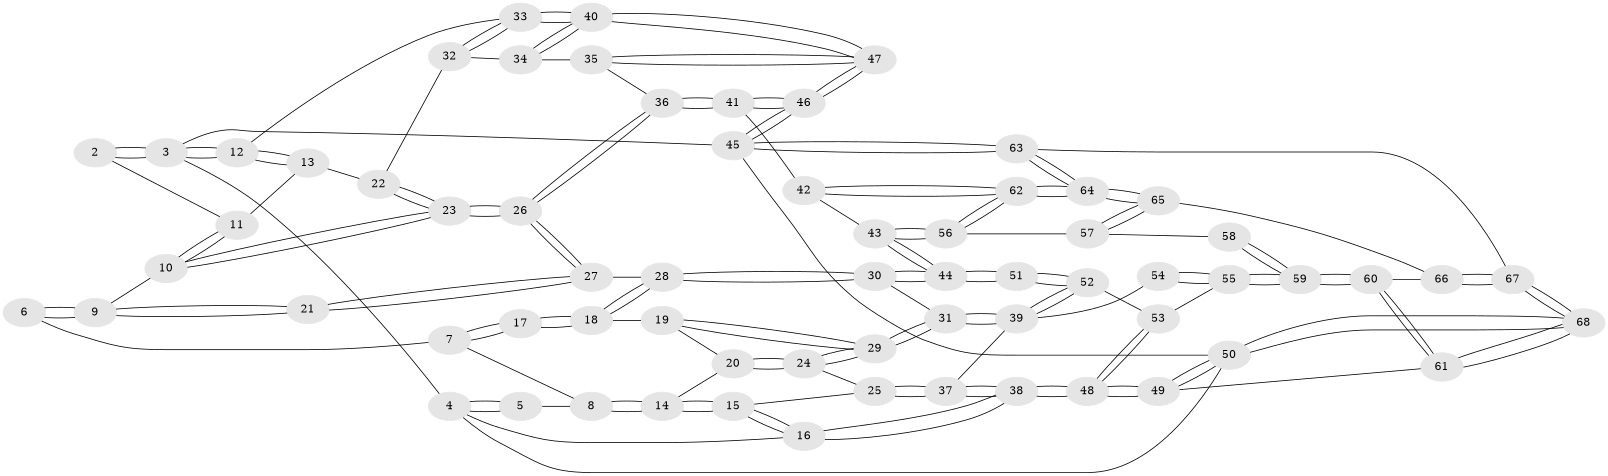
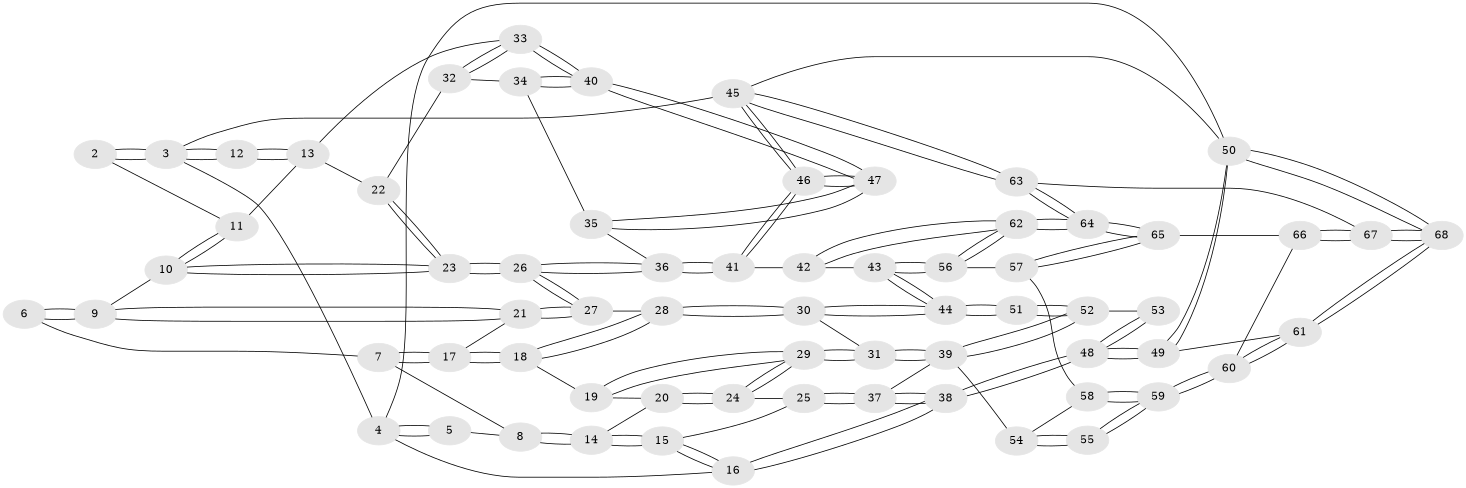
(368, 65) -> (400, 74)
(1194, 299) -> none
none -> (485, 336)
none -> (1052, 419)
